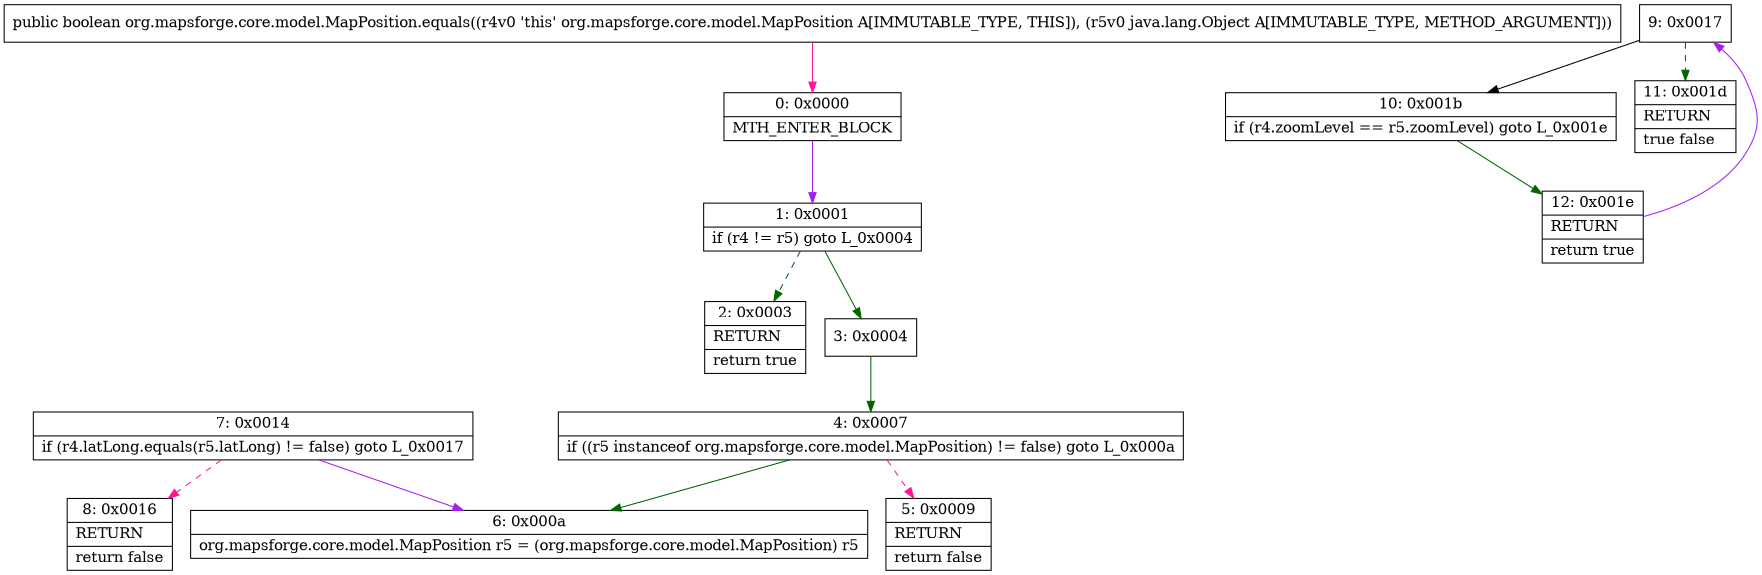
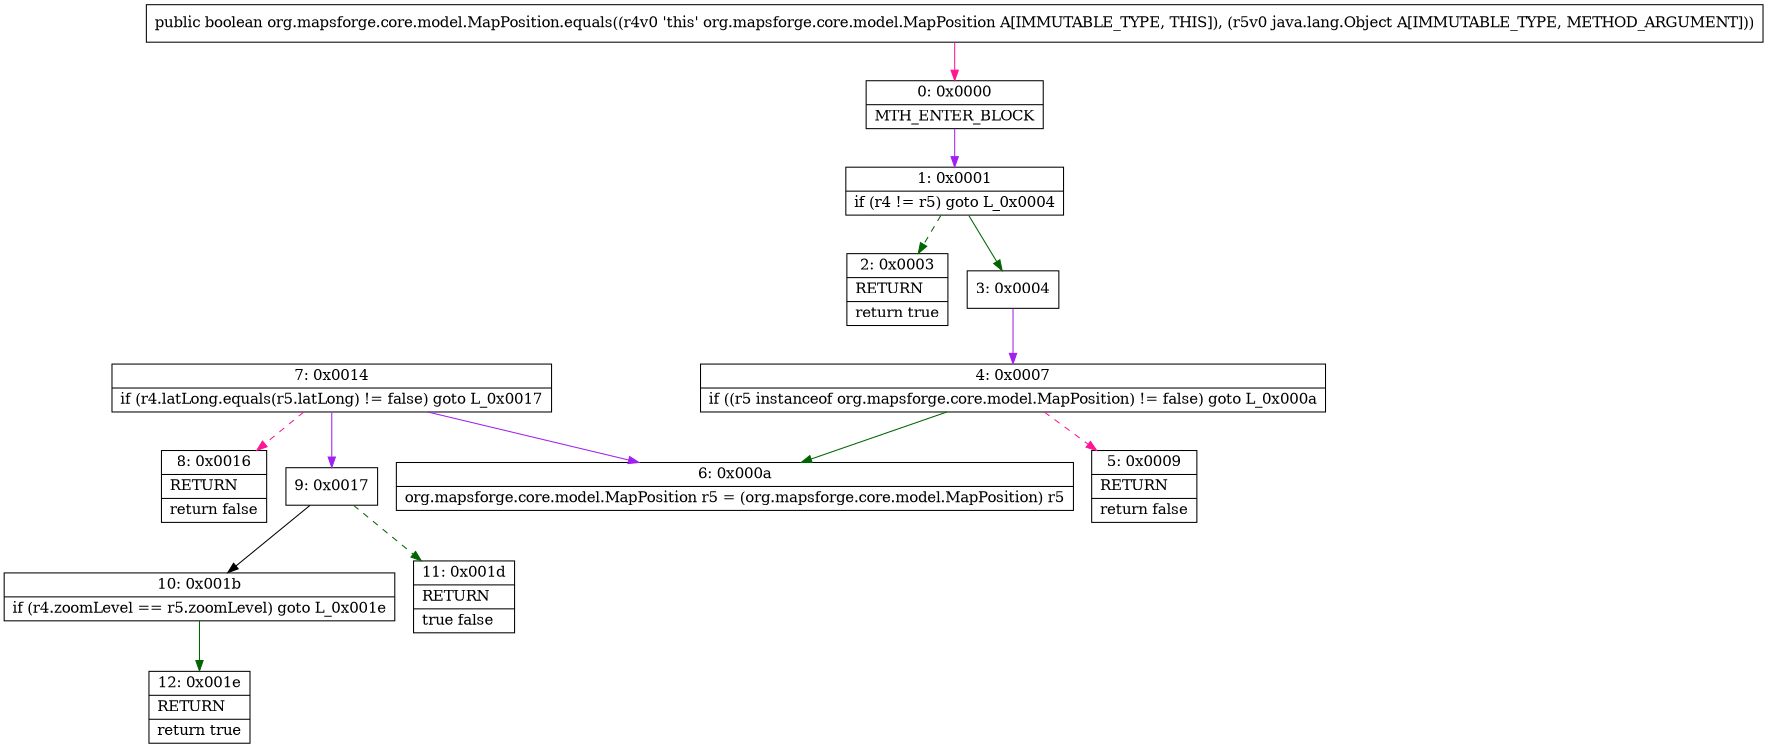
(1744, 156) -> (332, 435)
(871, 379) -> (1013, 331)
